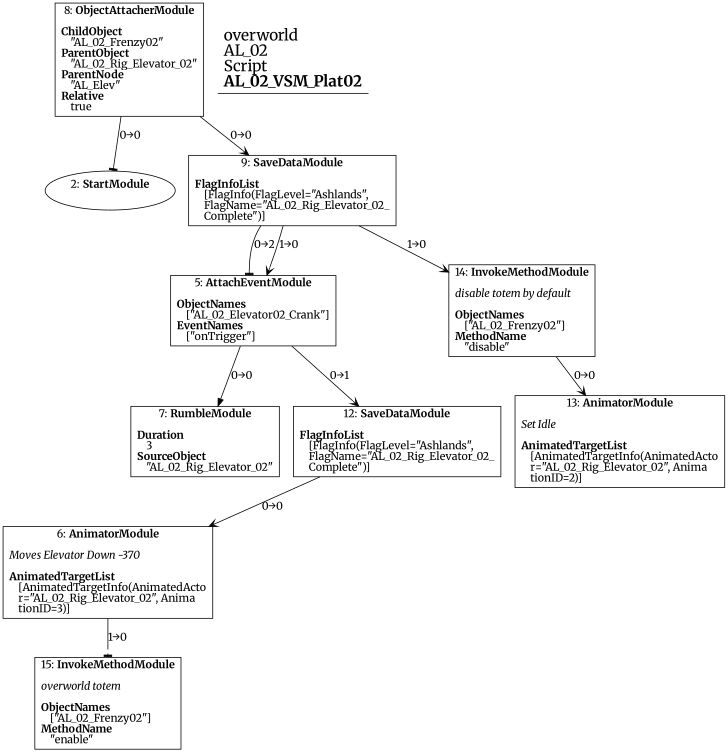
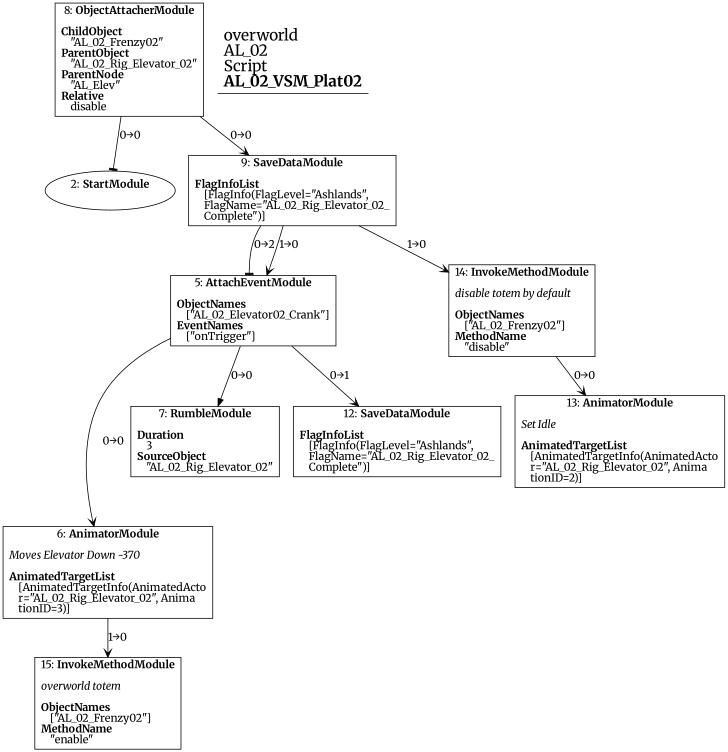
(77, 107) -> (84, 107)
(268, 500) -> (95, 412)
(108, 634) -> (108, 634)
